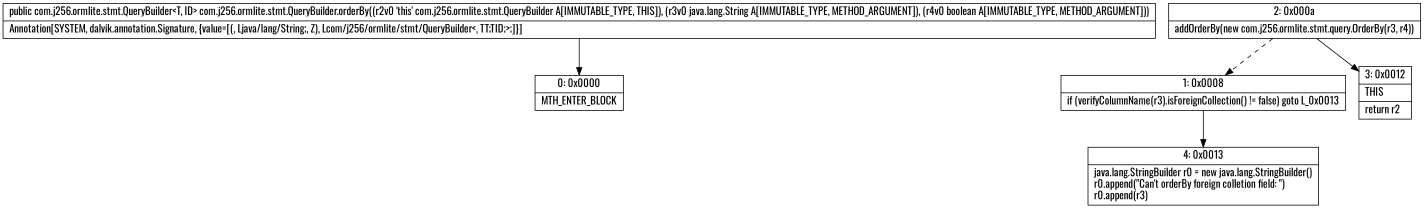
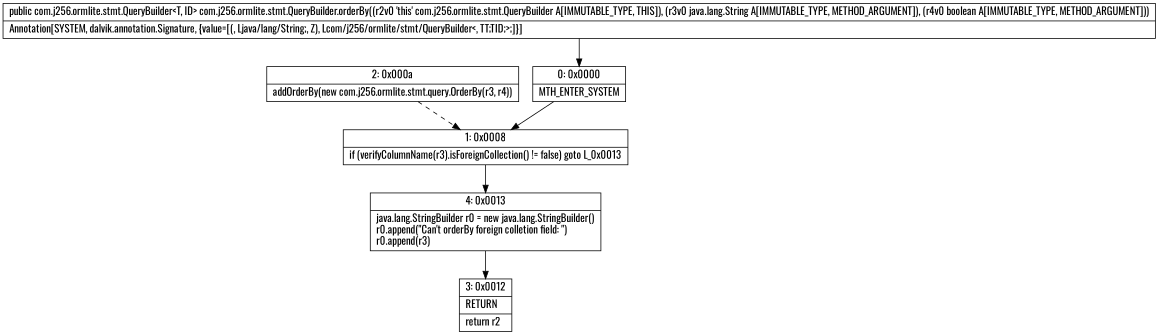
(1335, 52) -> (486, 261)
(1375, 92) -> (482, 305)
(579, 101) -> (579, 92)
none -> (536, 114)
